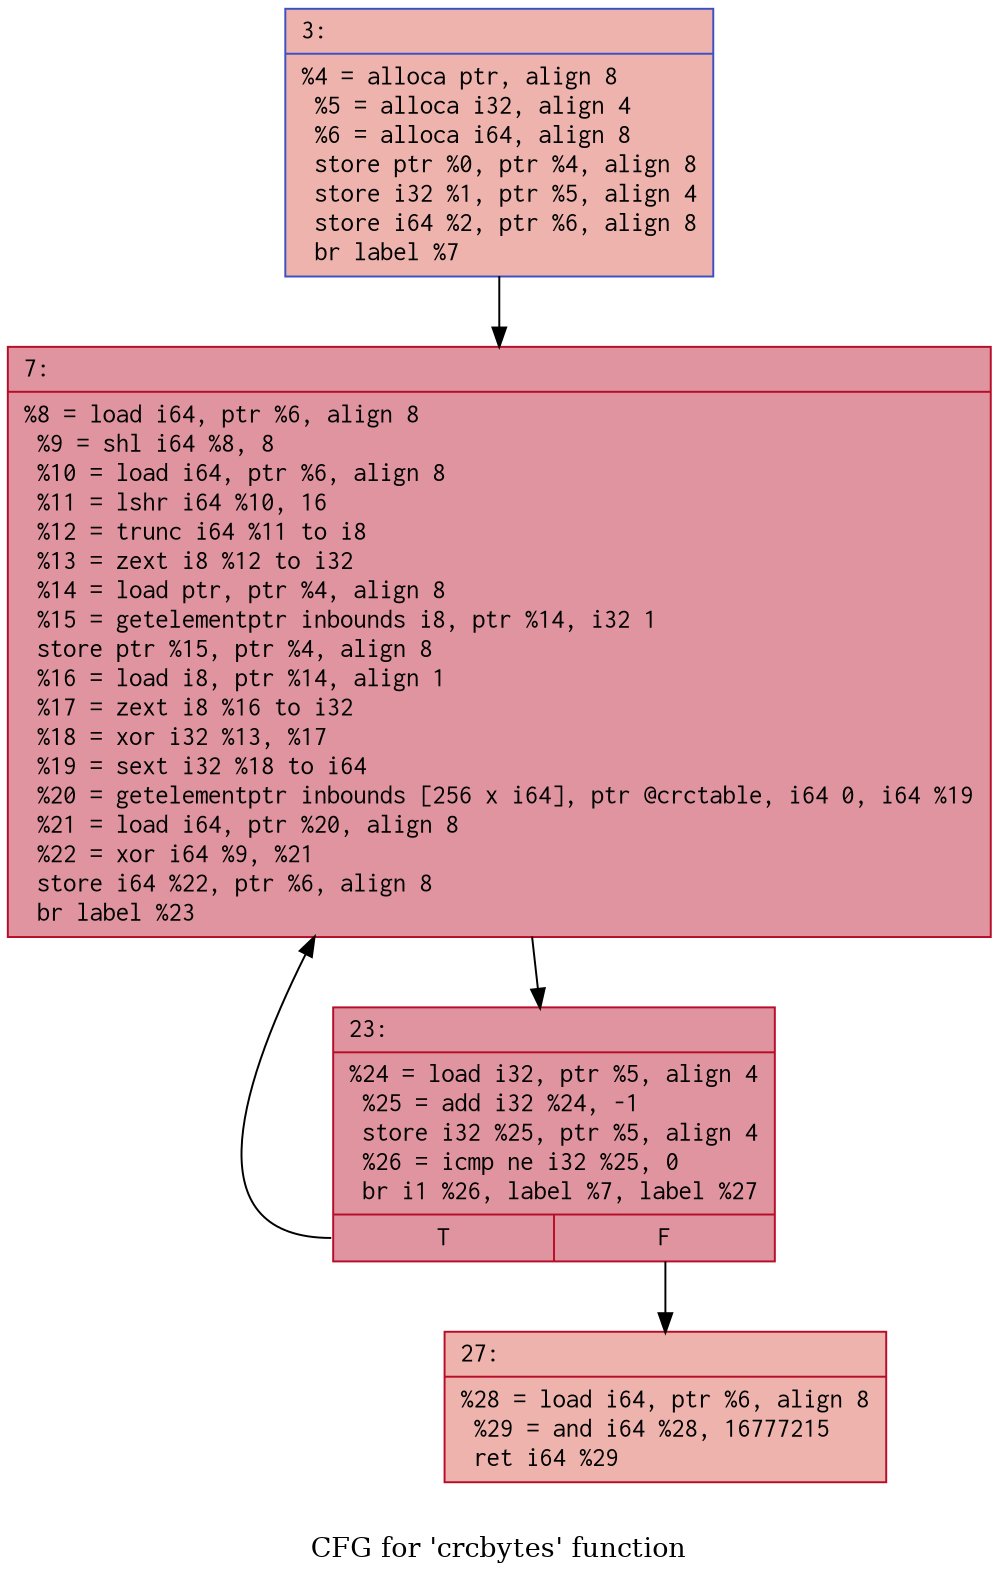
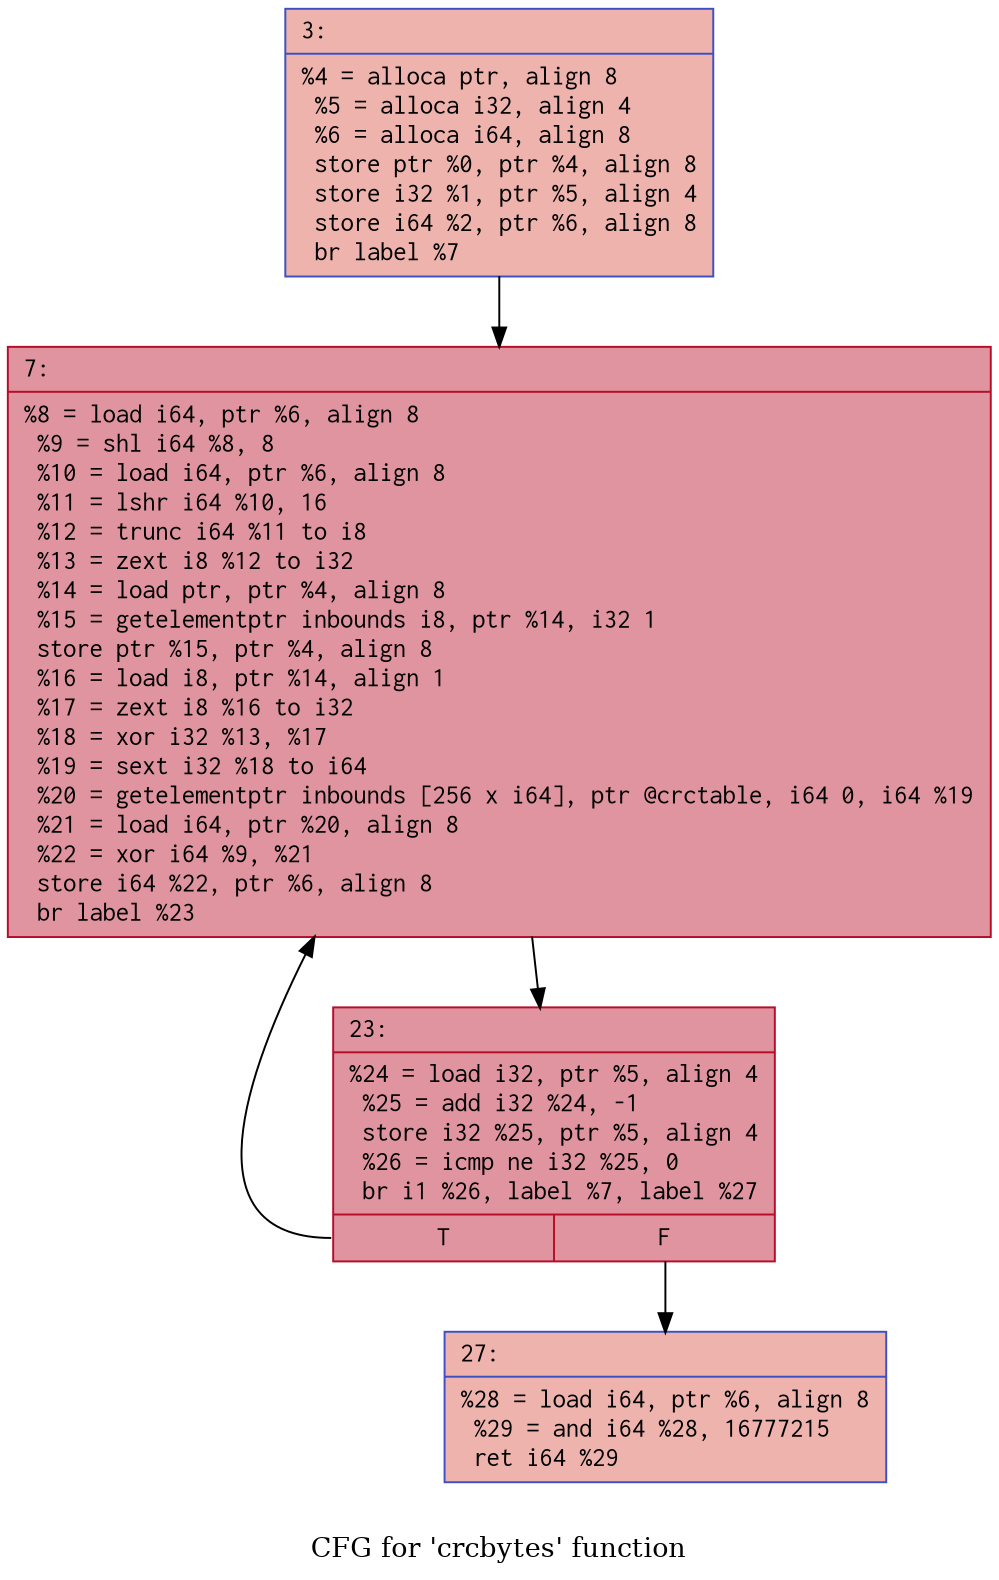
(665, 1407) -> (665, 1407)
